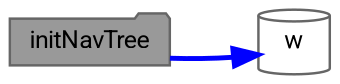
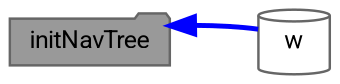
(202, 59) -> (227, 26)
